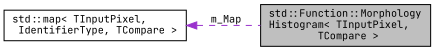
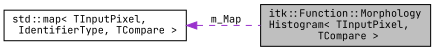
(346, 25) -> (346, 25)
